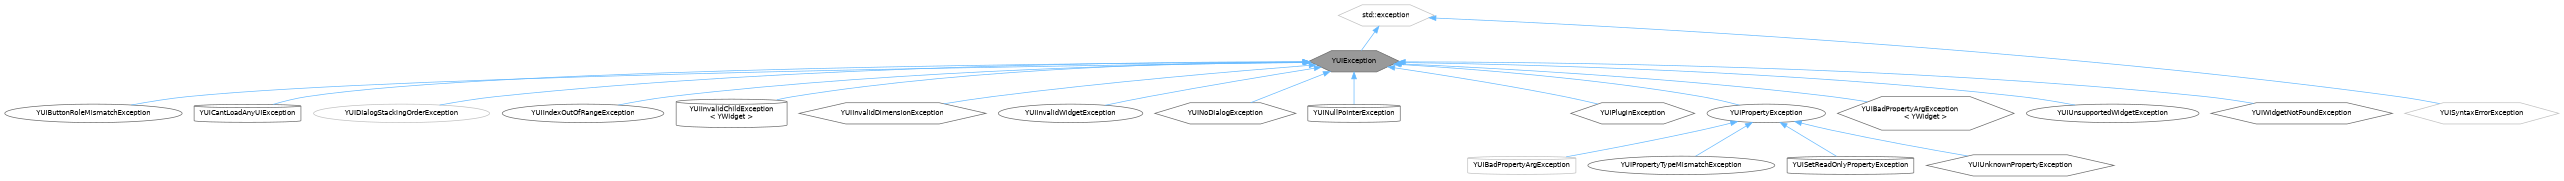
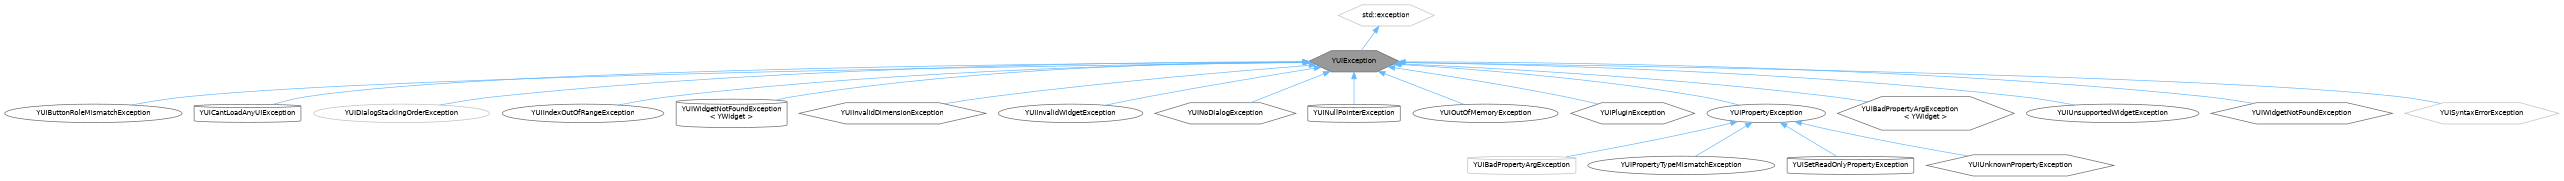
(1939, 49) -> (2001, 75)
(732, 113) -> (732, 113)
none -> (1486, 113)
